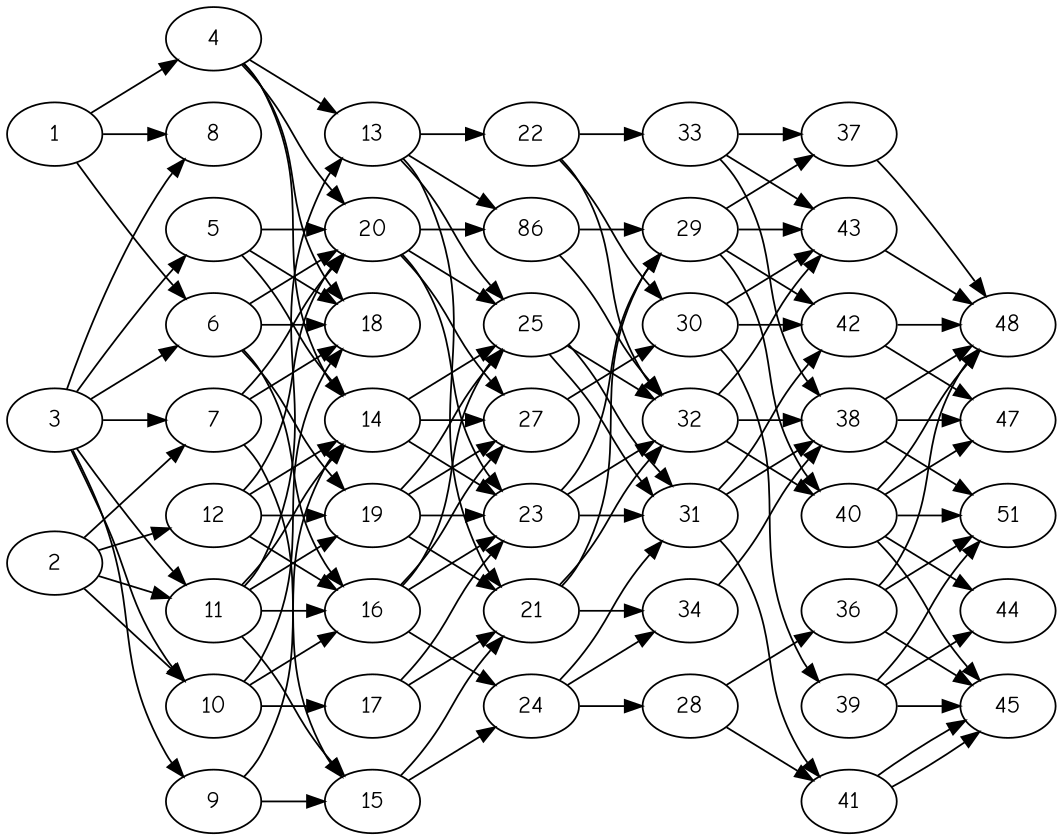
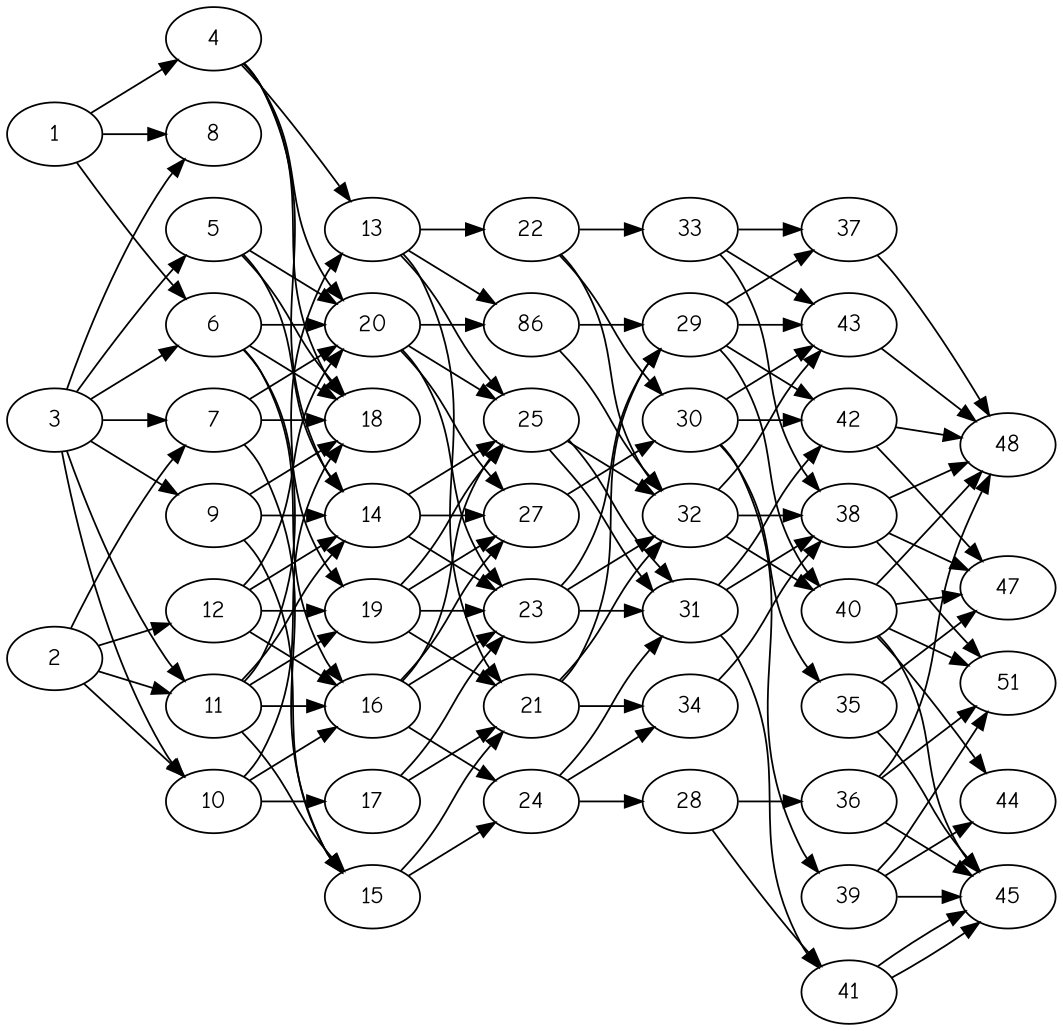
none -> (280, 476)
none -> (849, 706)
